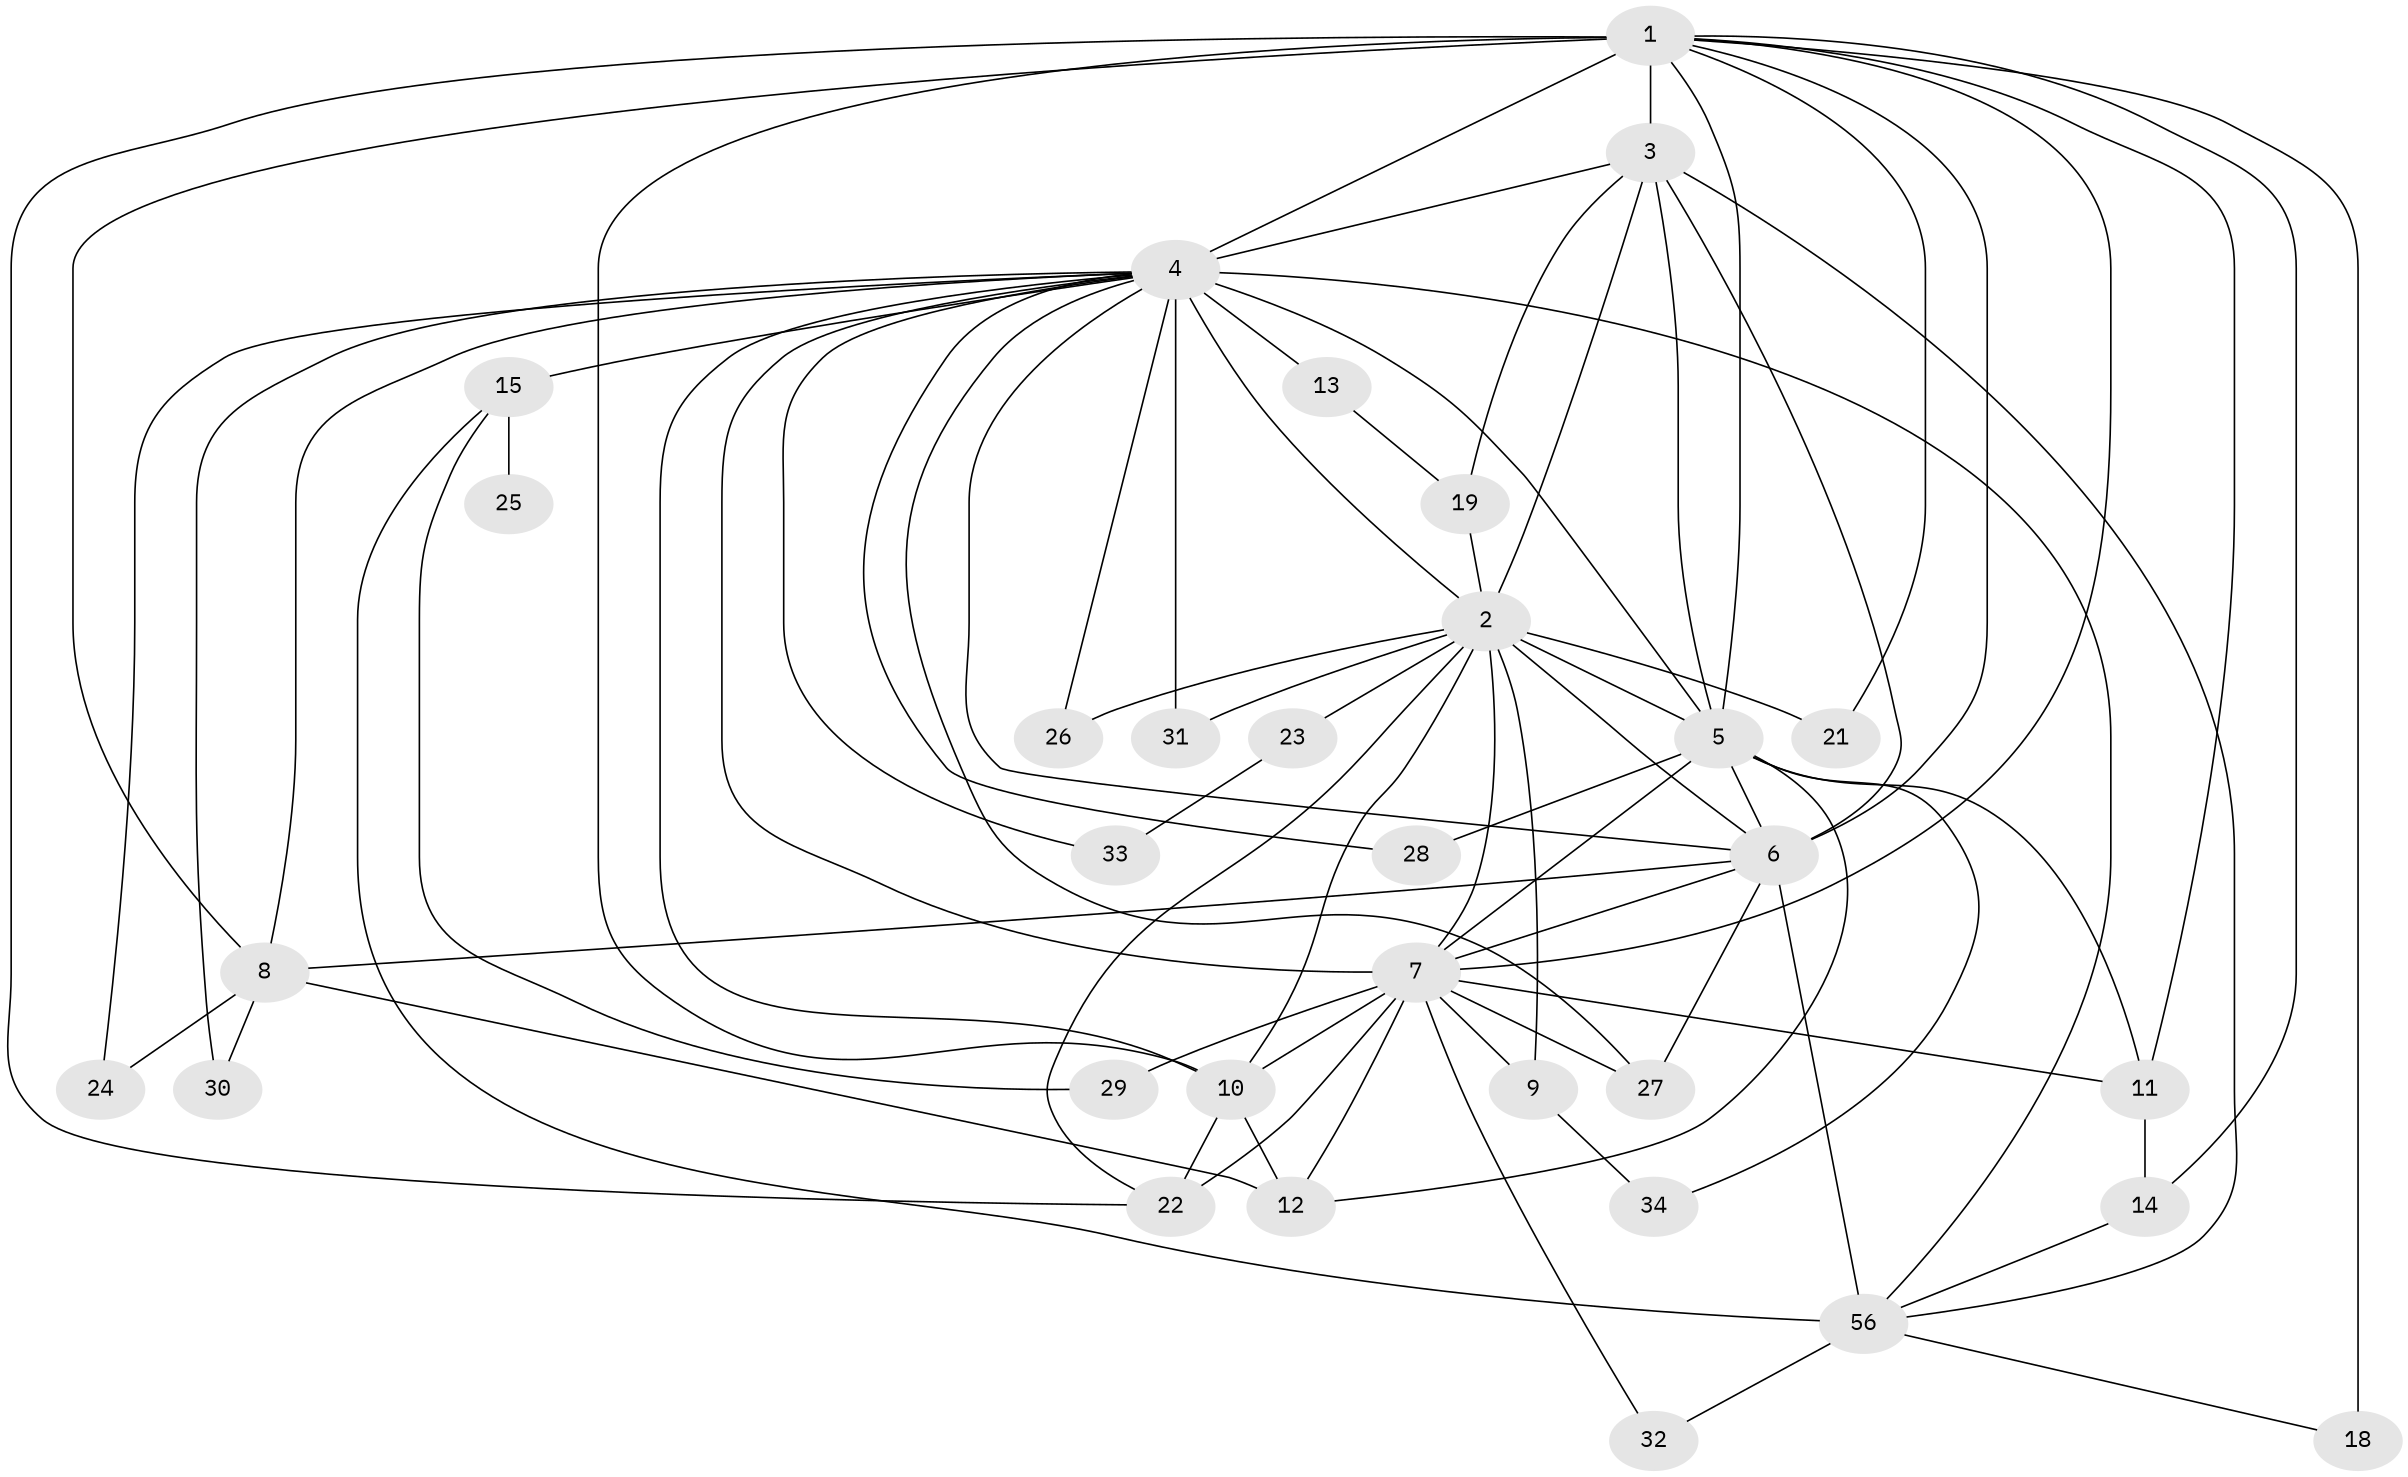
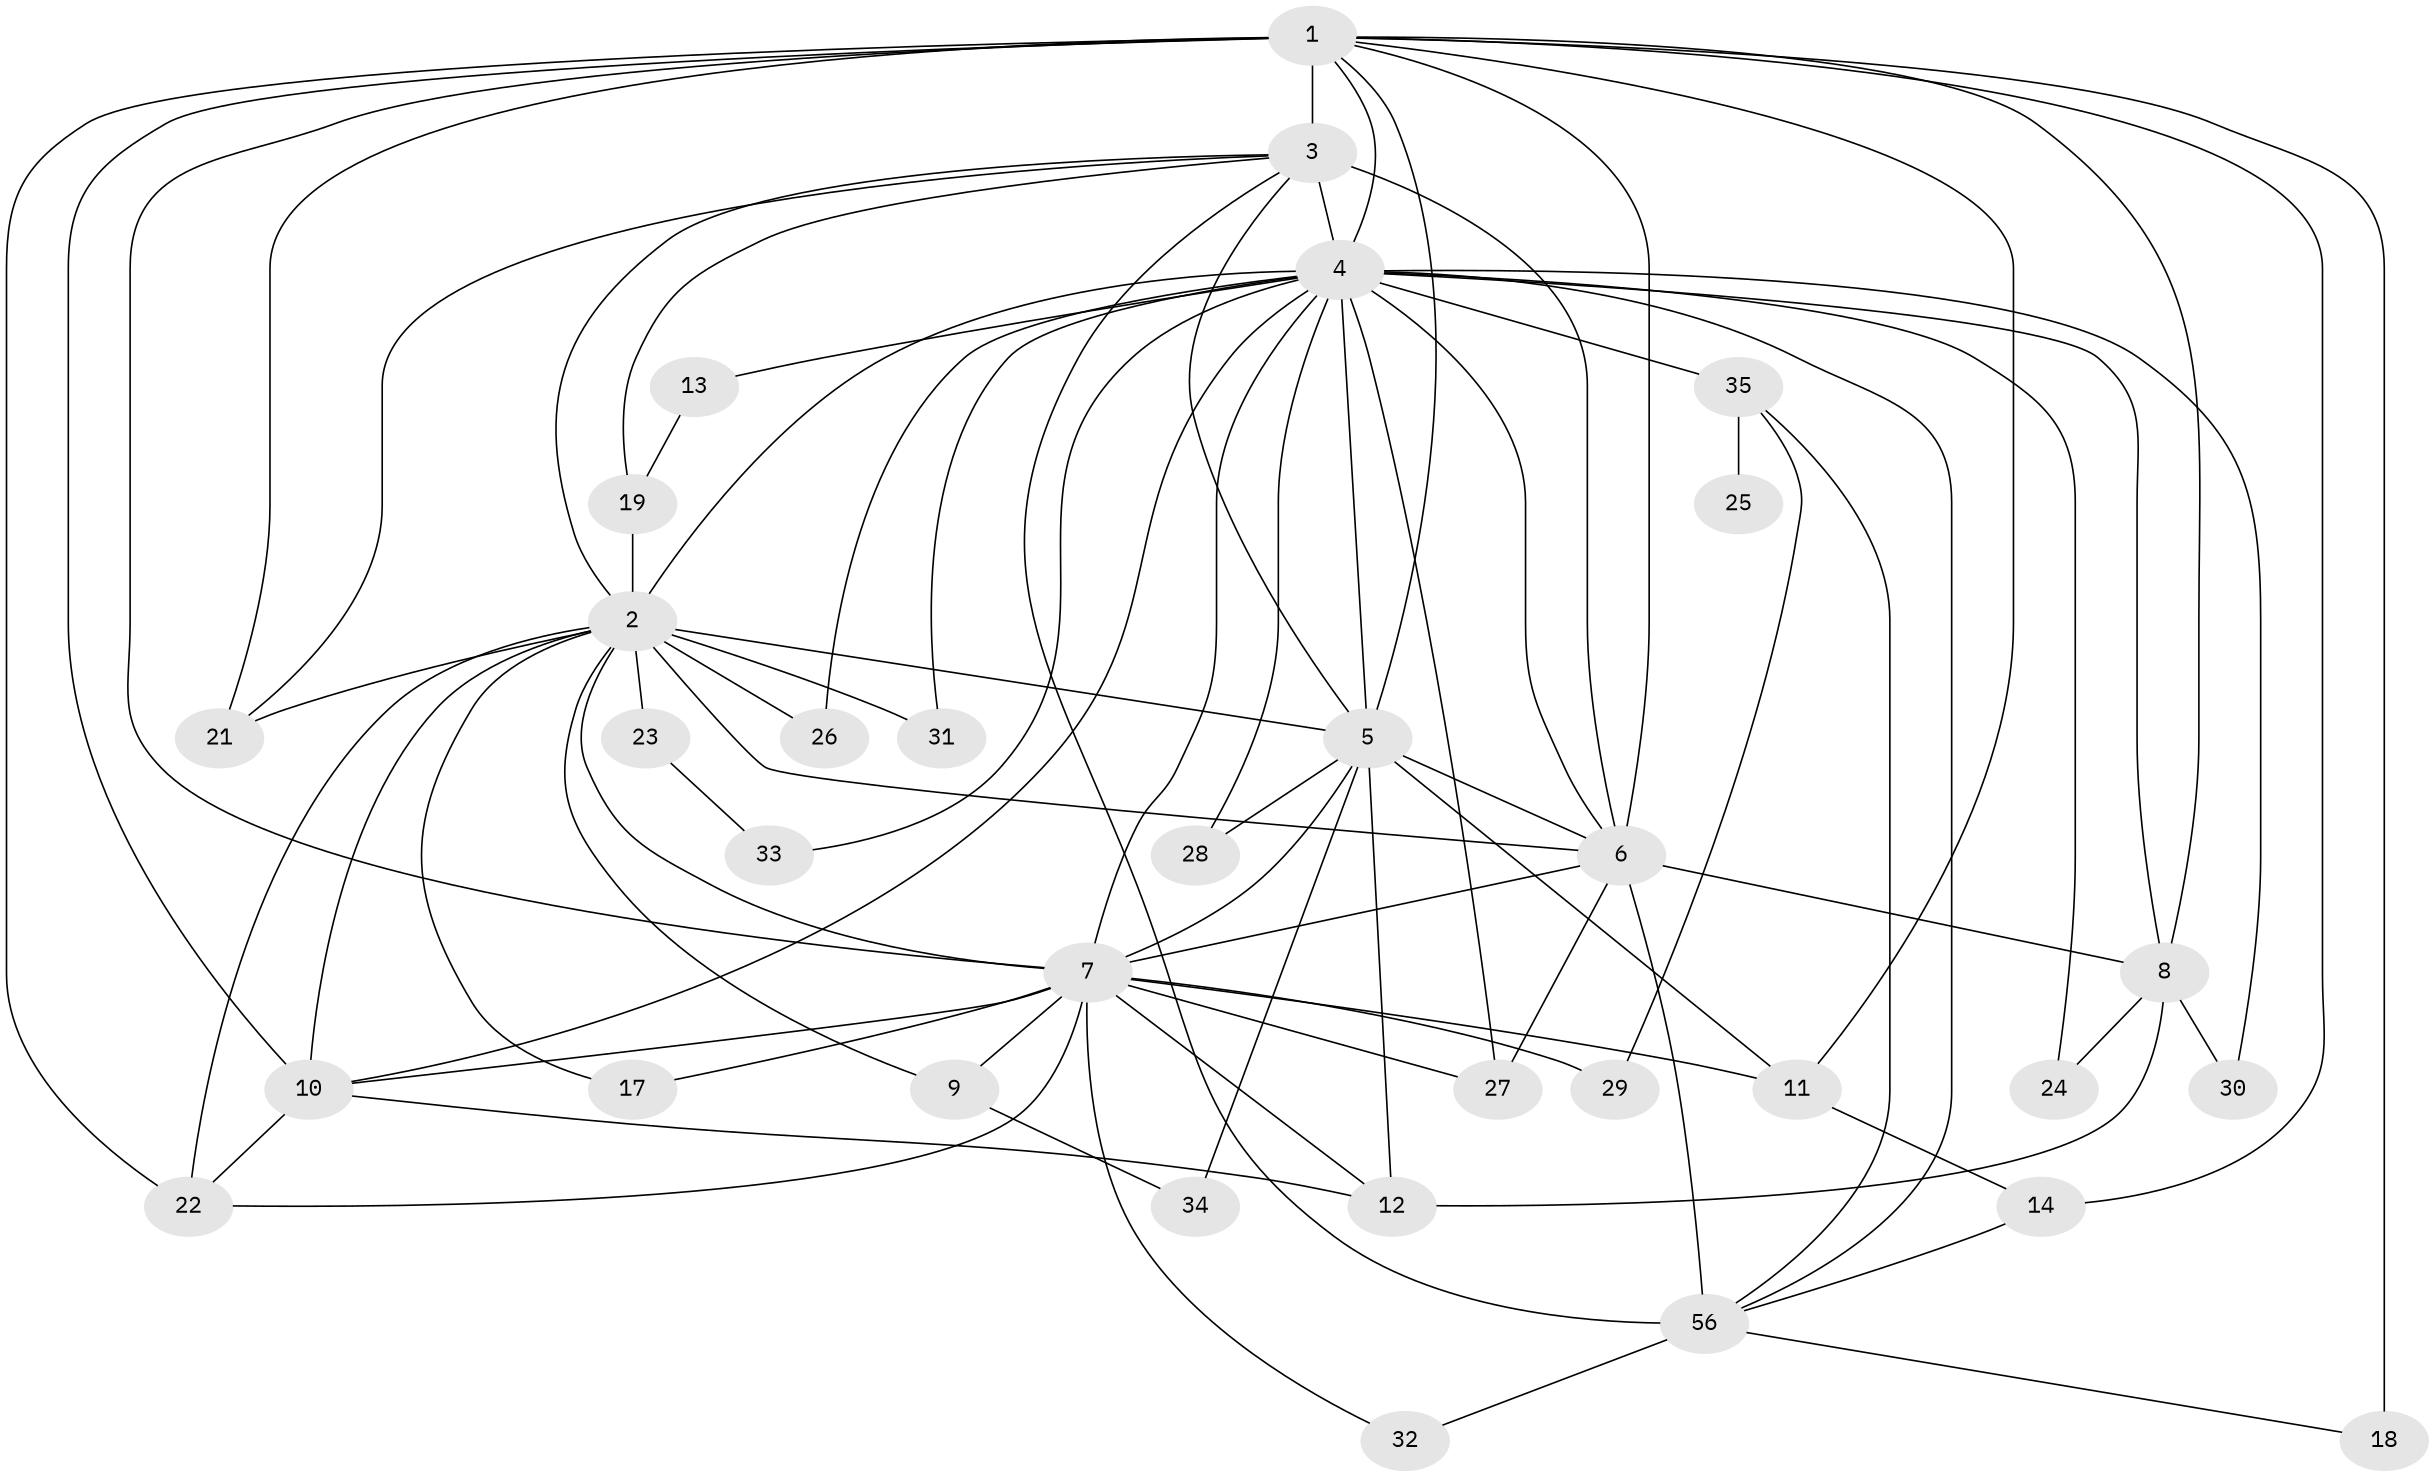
none -> (610, 235)
(509, 387) -> (1739, 387)
none -> (633, 1090)
